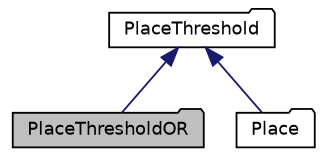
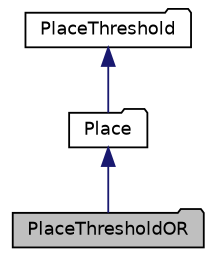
(144, 87) -> (108, 189)
